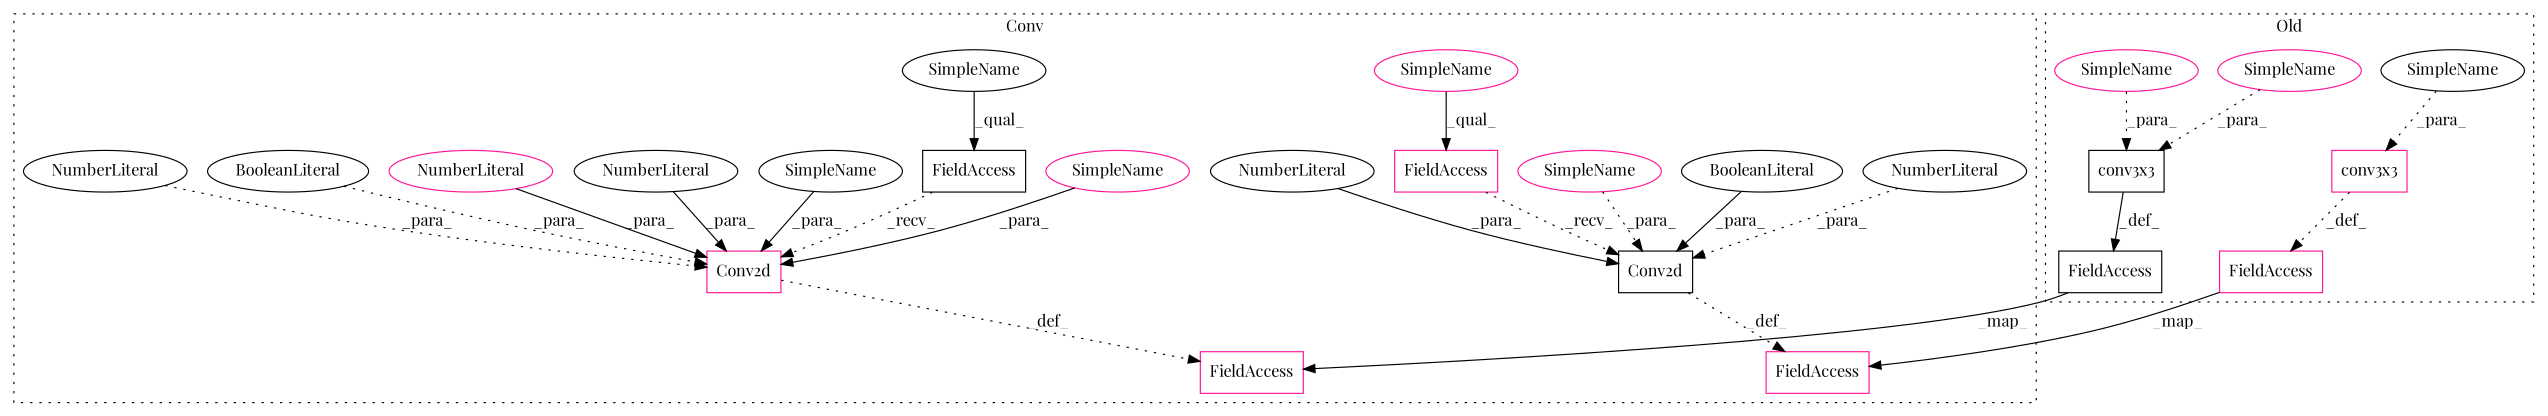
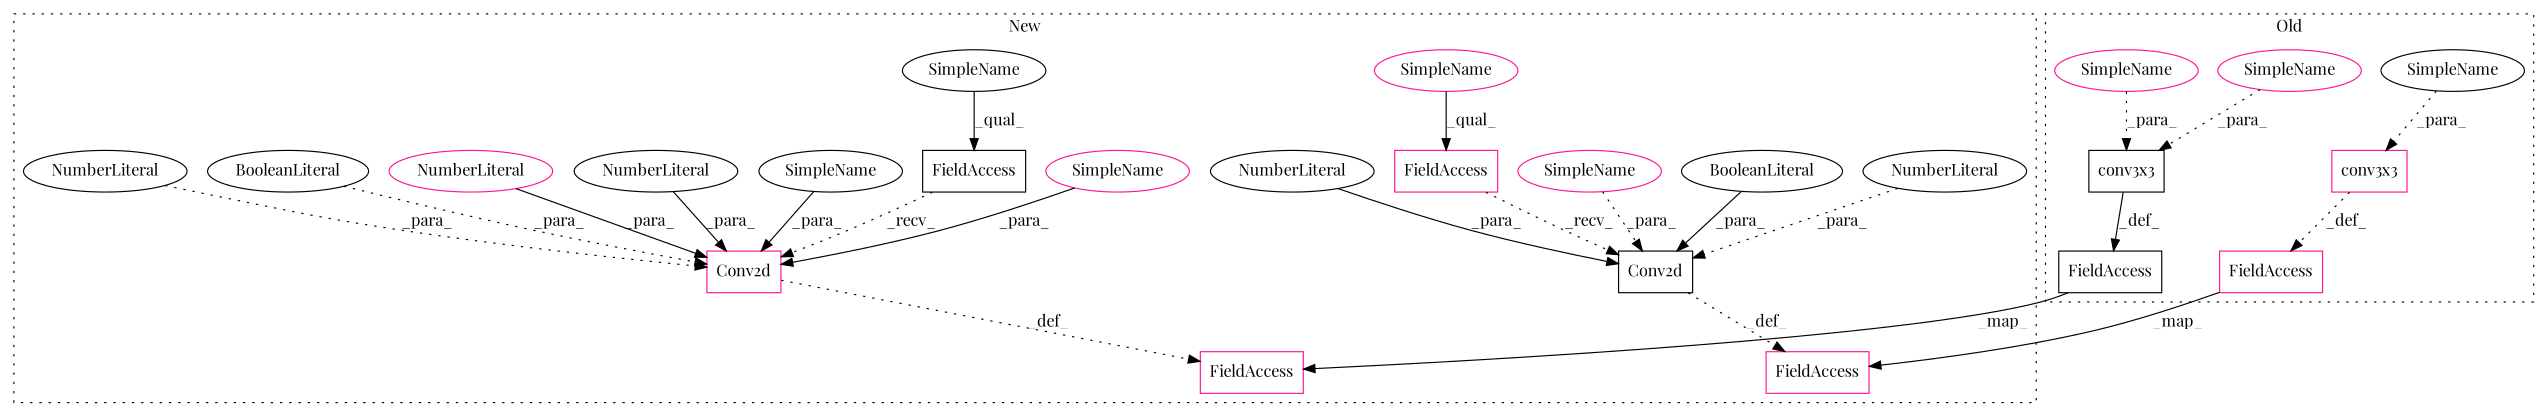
(1025, 27) -> (1025, 27)
